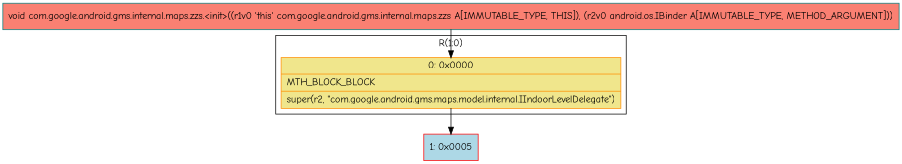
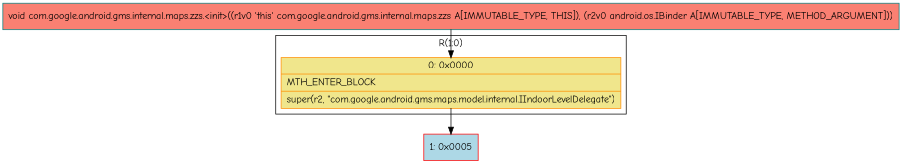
(331, 82) -> (331, 82)
